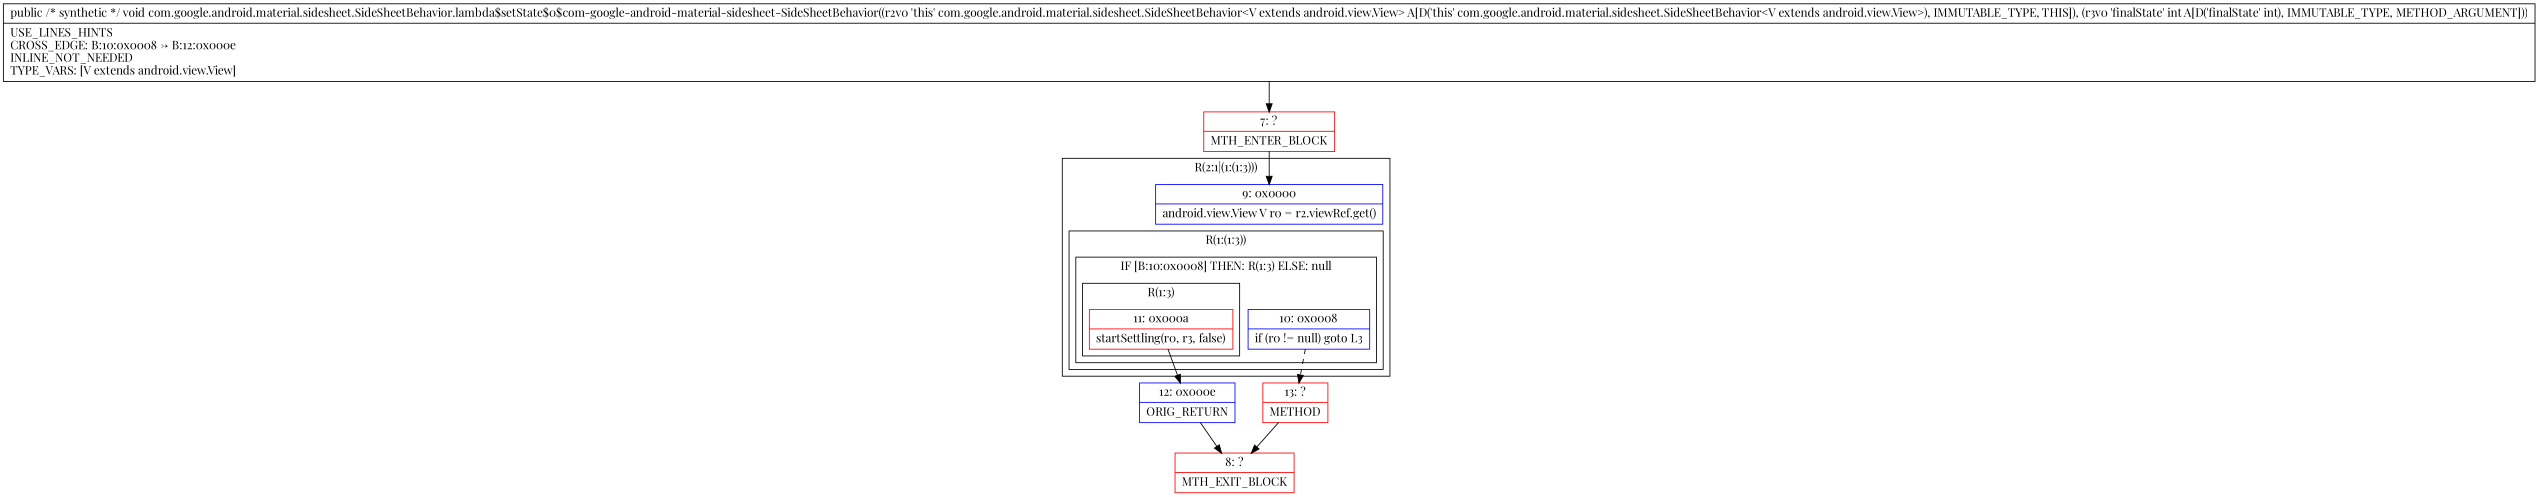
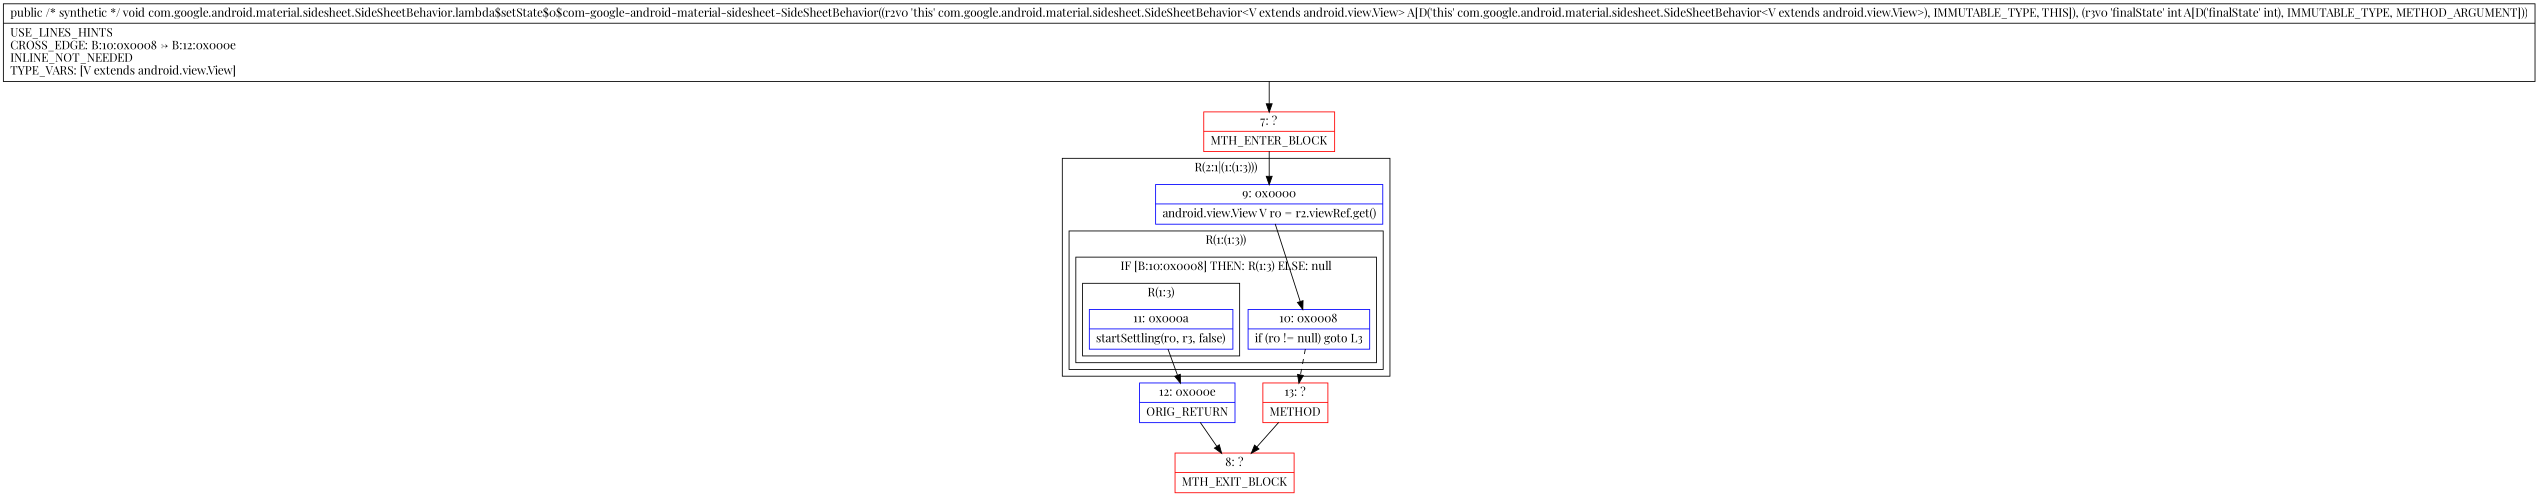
none -> (1288, 263)
(1161, 329) -> (1161, 329)
